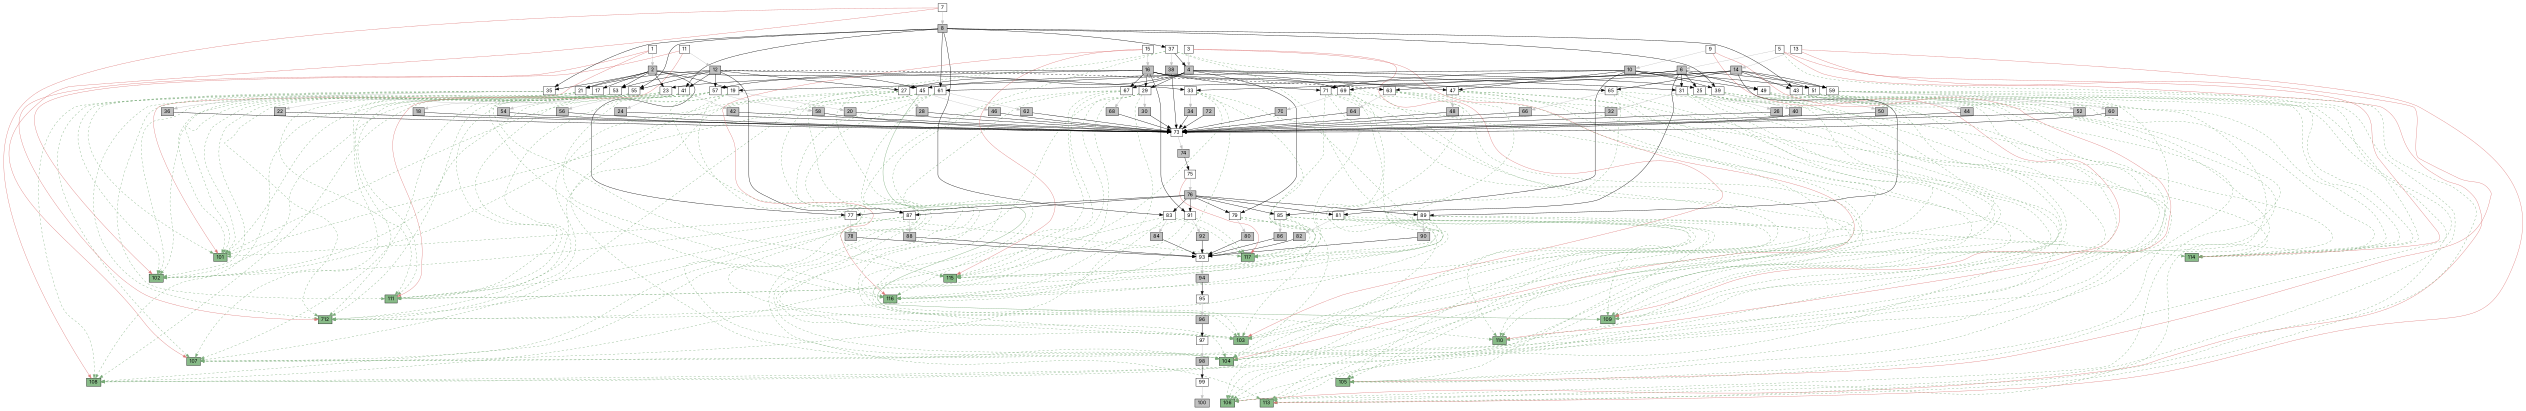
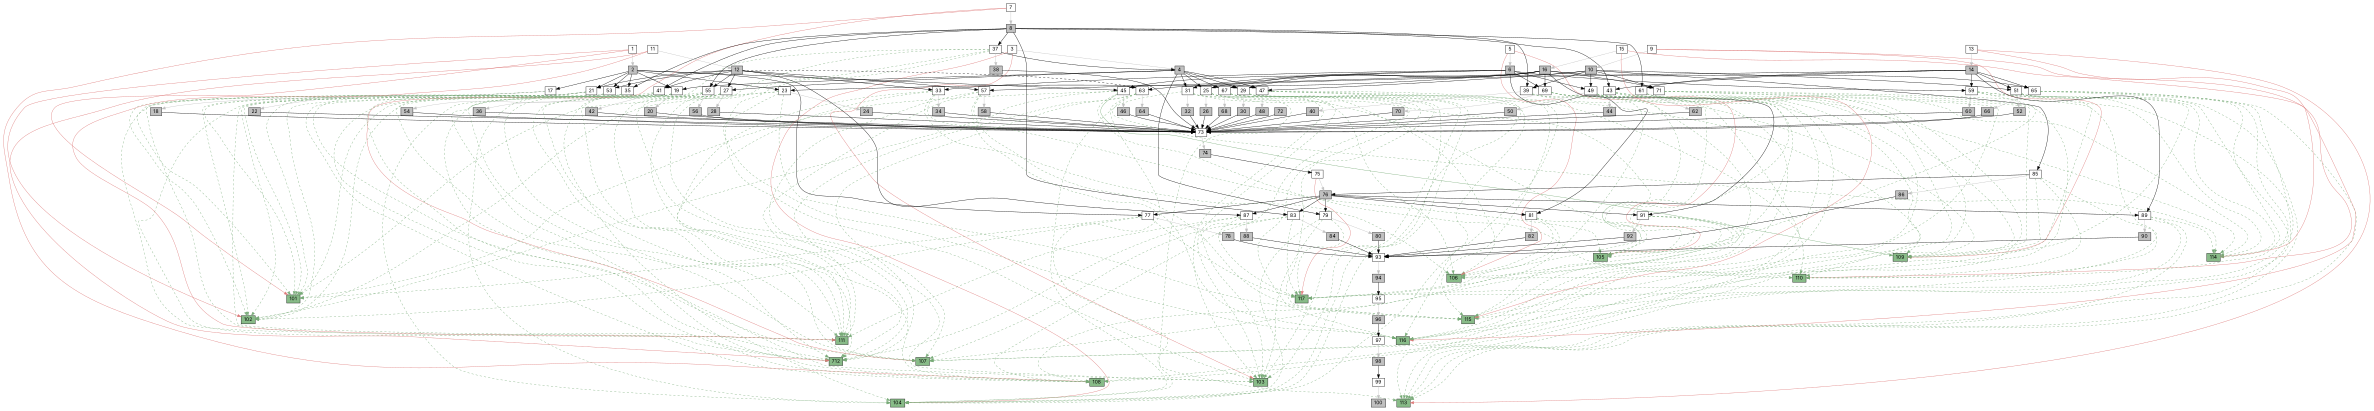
(2146, 91) -> (1977, 120)
(1233, 205) -> (1665, 185)
none -> (1237, 263)
